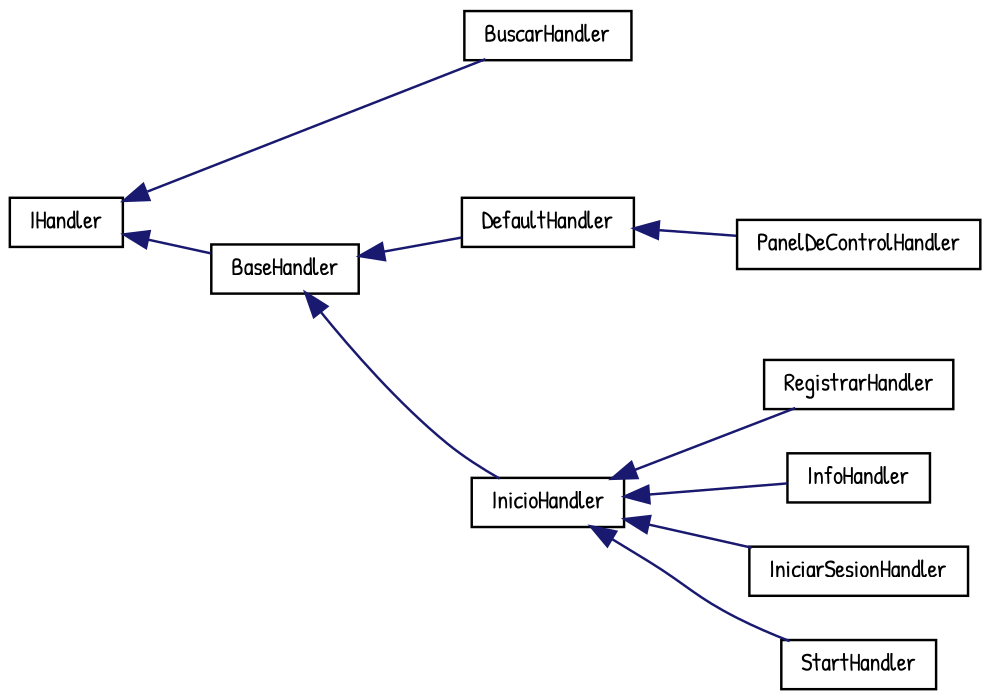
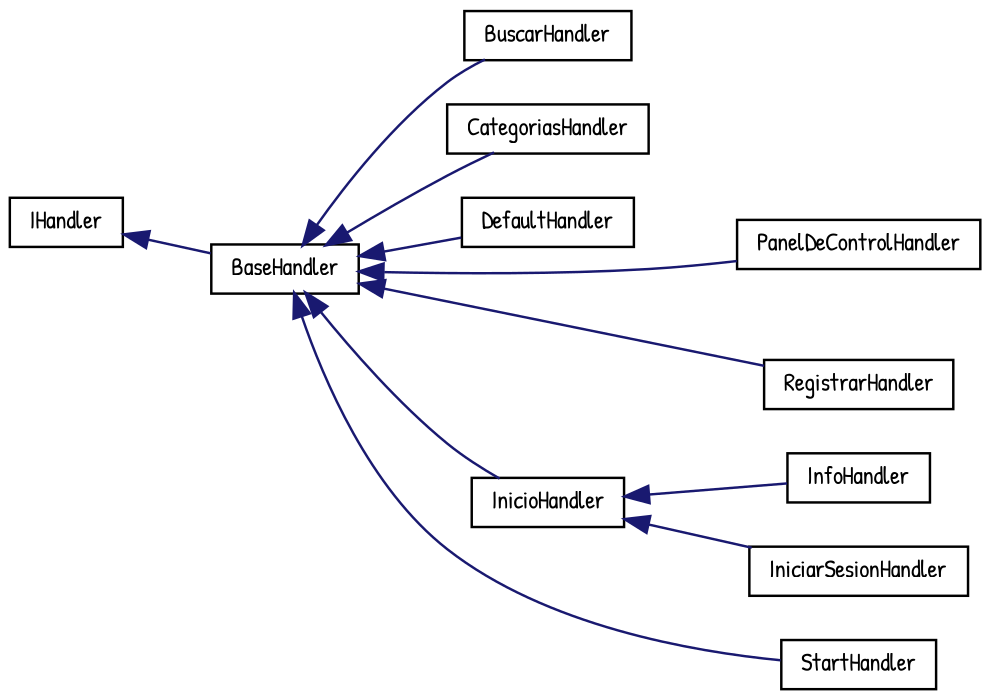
(316, 125) -> (392, 133)
none -> (548, 129)
(698, 233) -> (561, 272)
(715, 439) -> (574, 327)
(698, 595) -> (479, 571)
